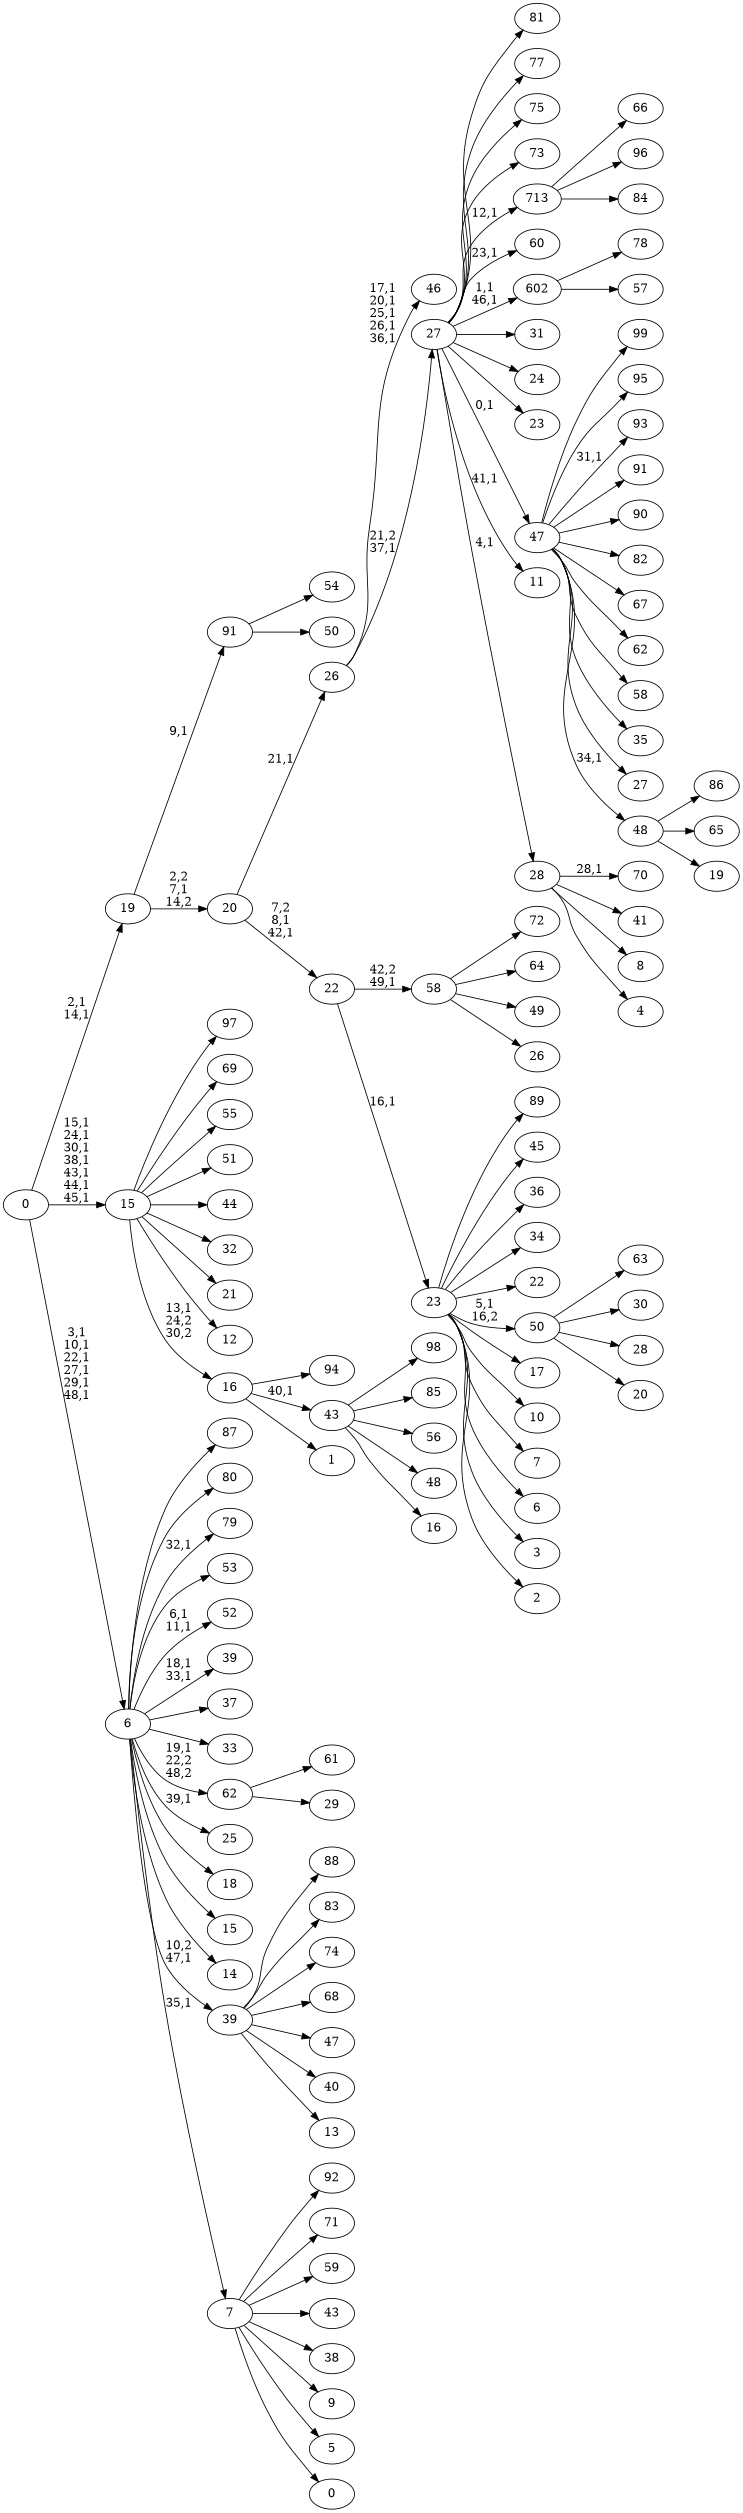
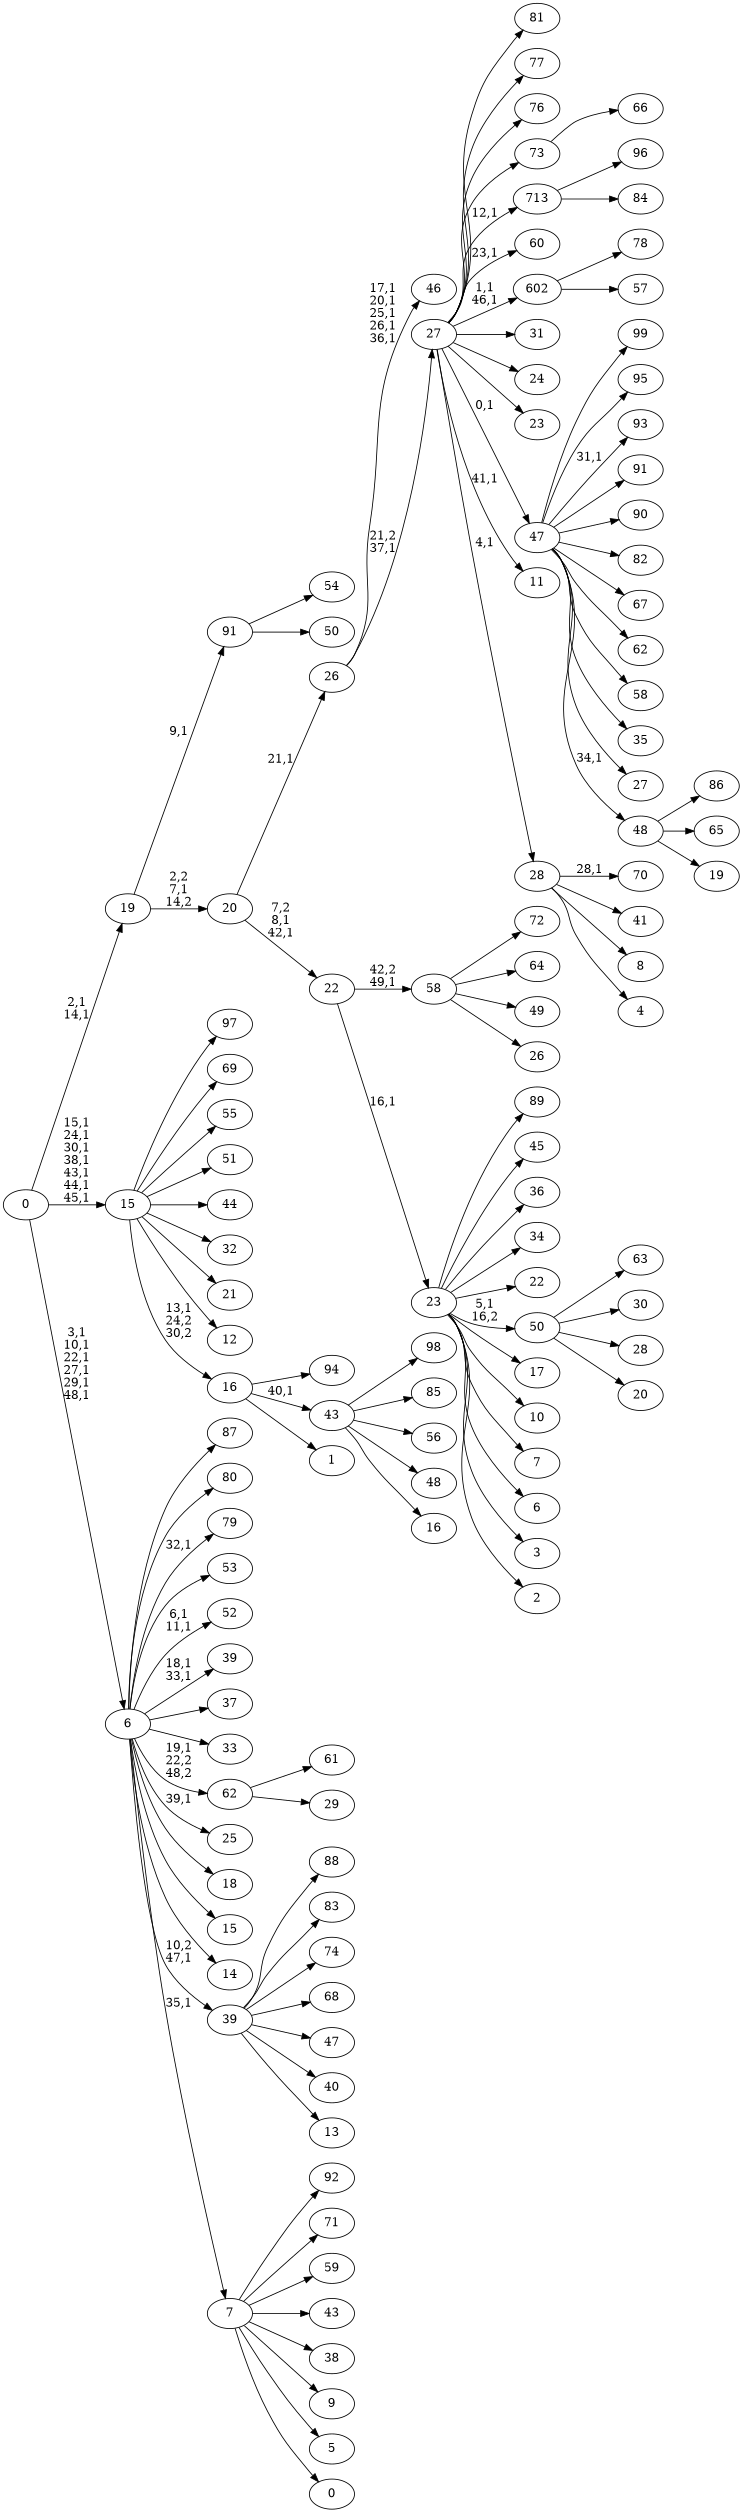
(537, 109) -> (537, 109)
(586, 156) -> (577, 121)
